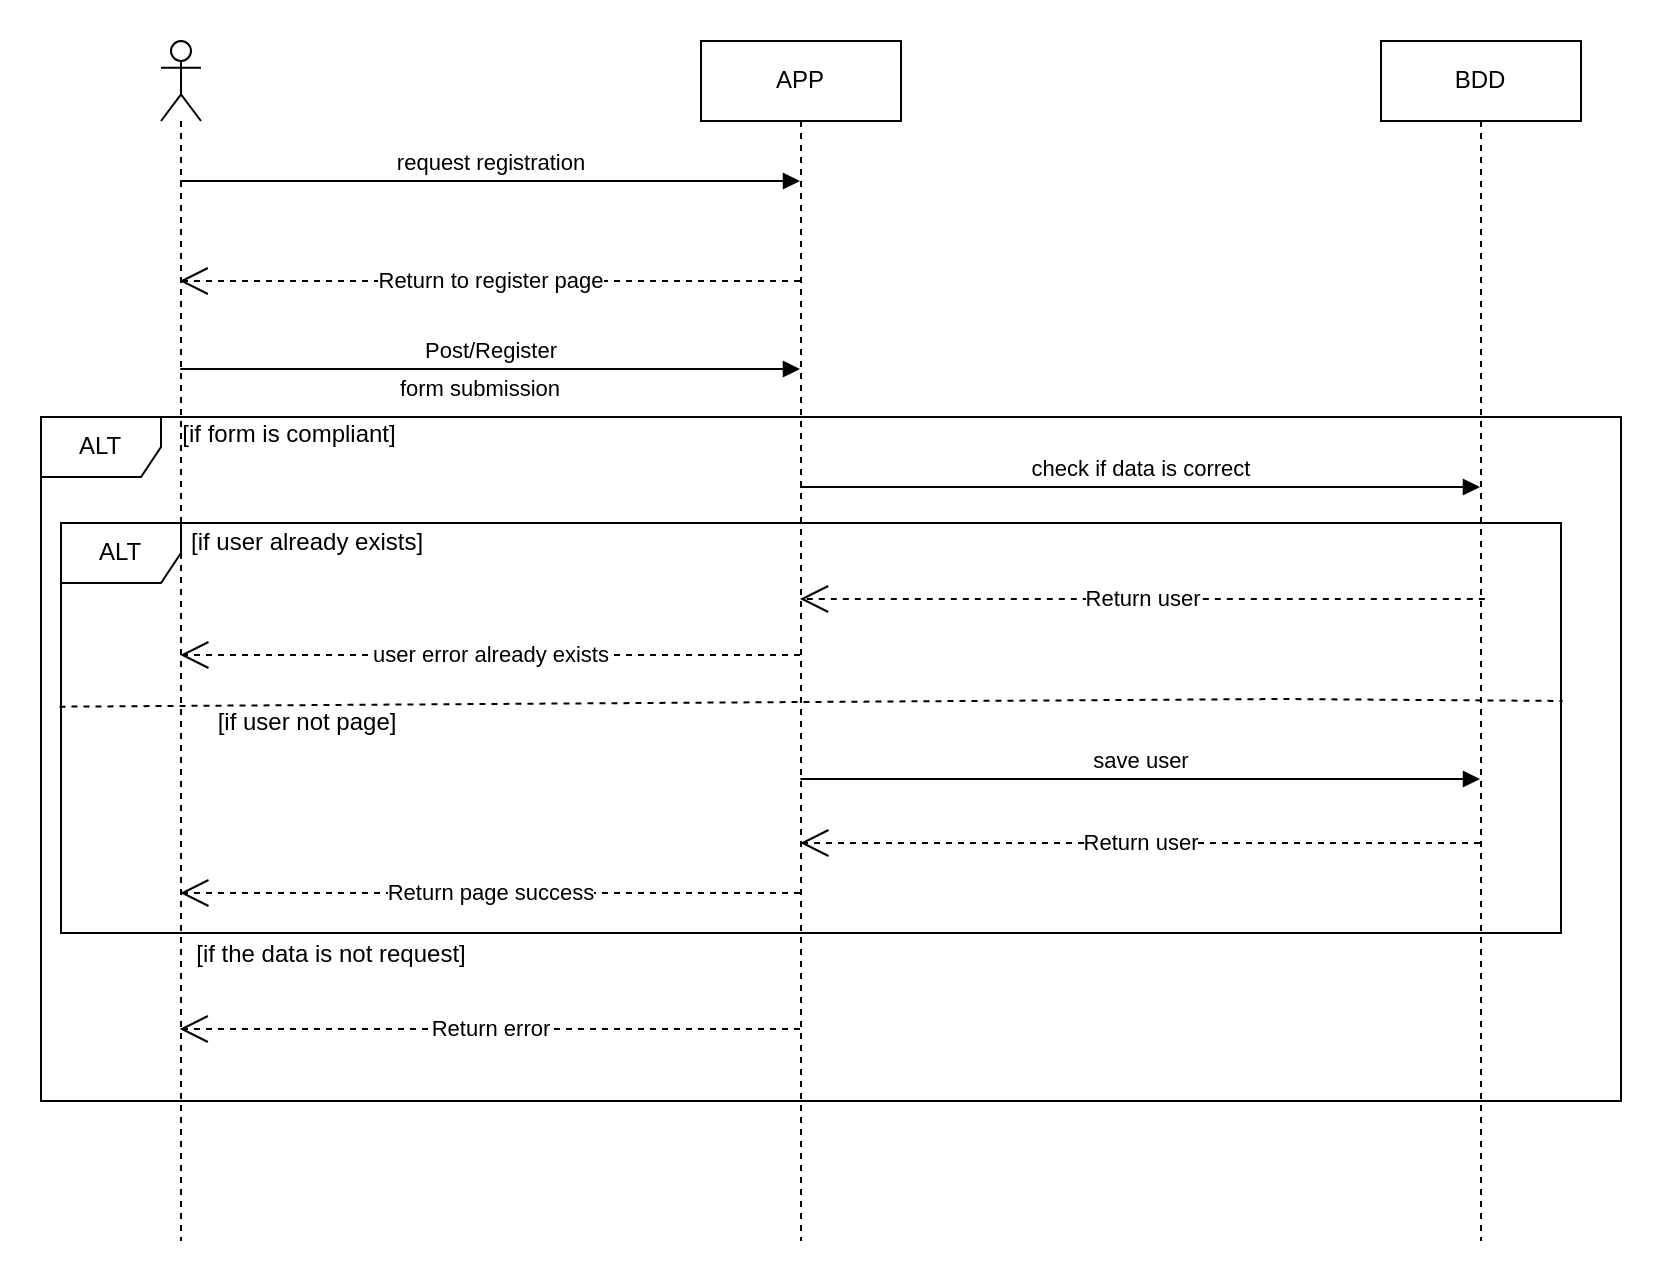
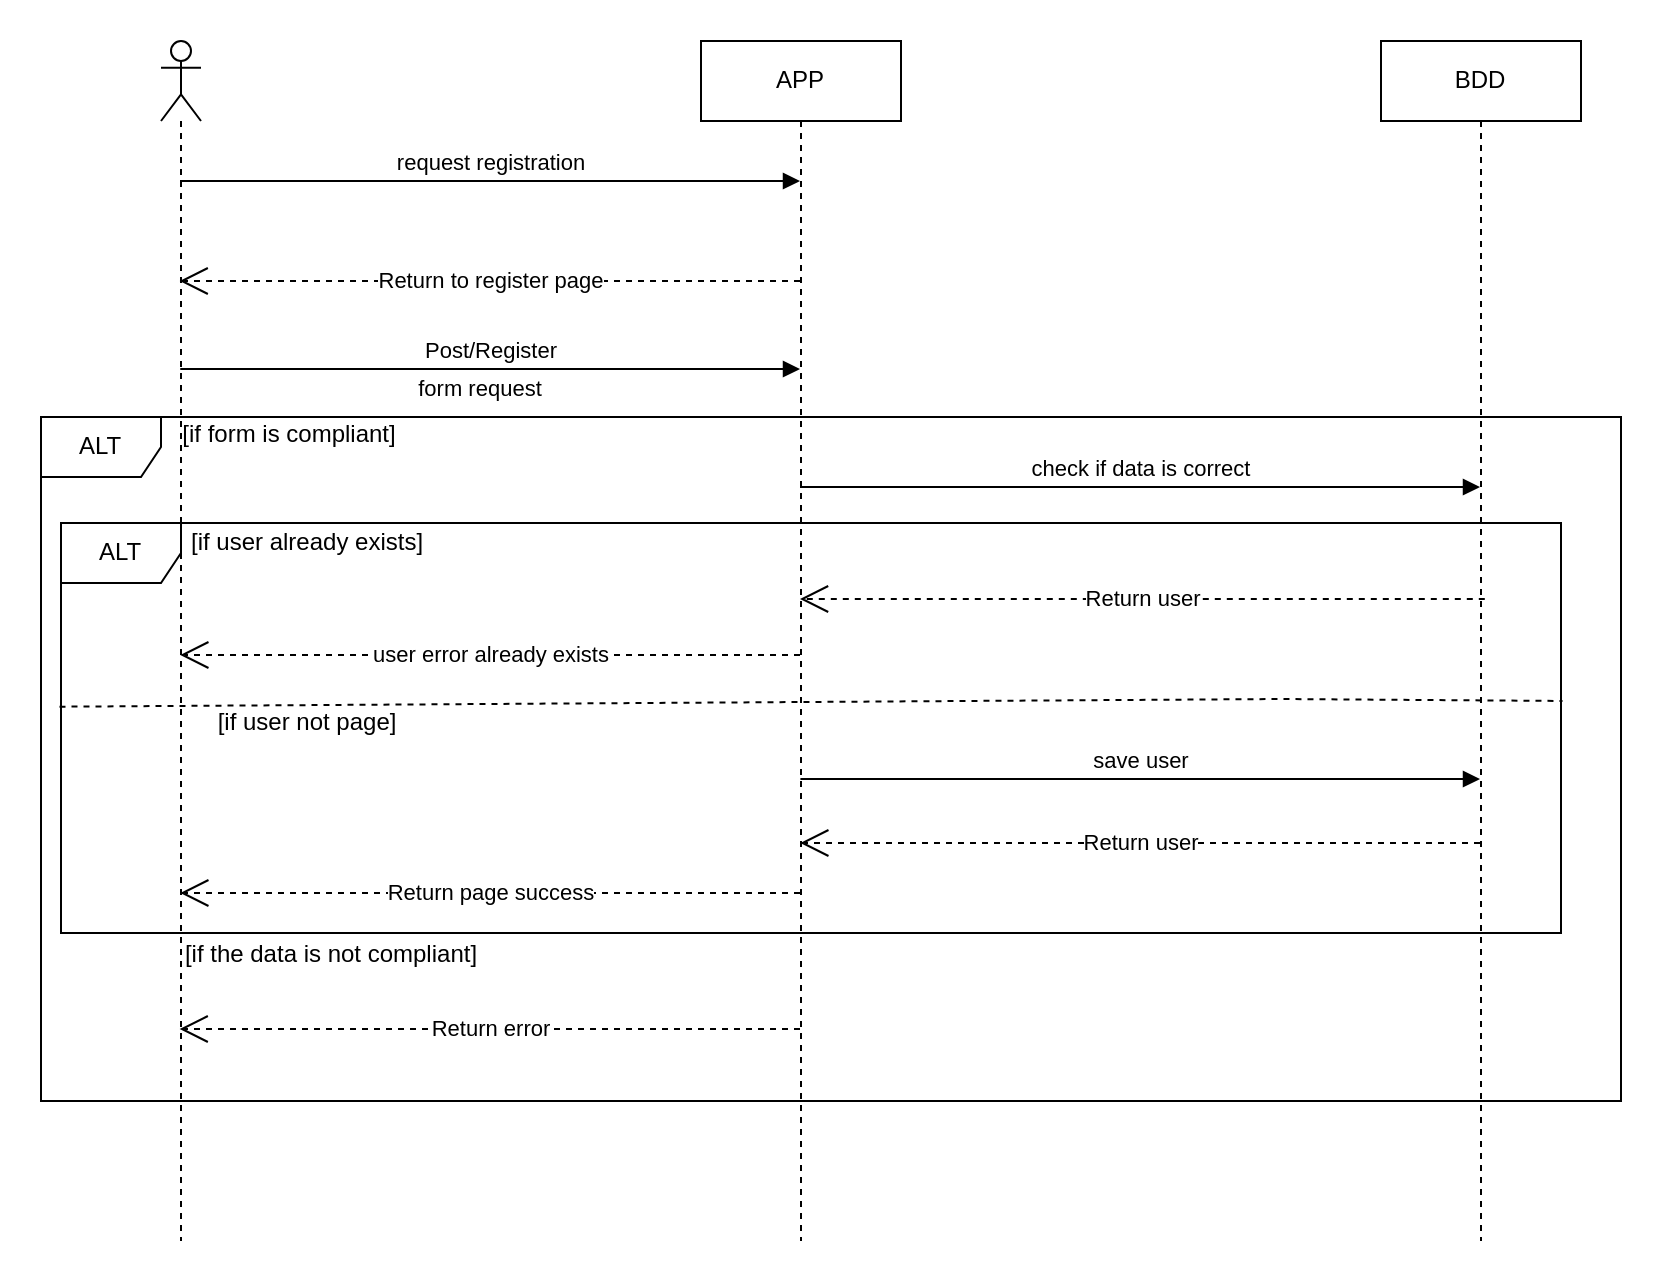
(481, 389) -> (481, 389)
(332, 955) -> (332, 955)
